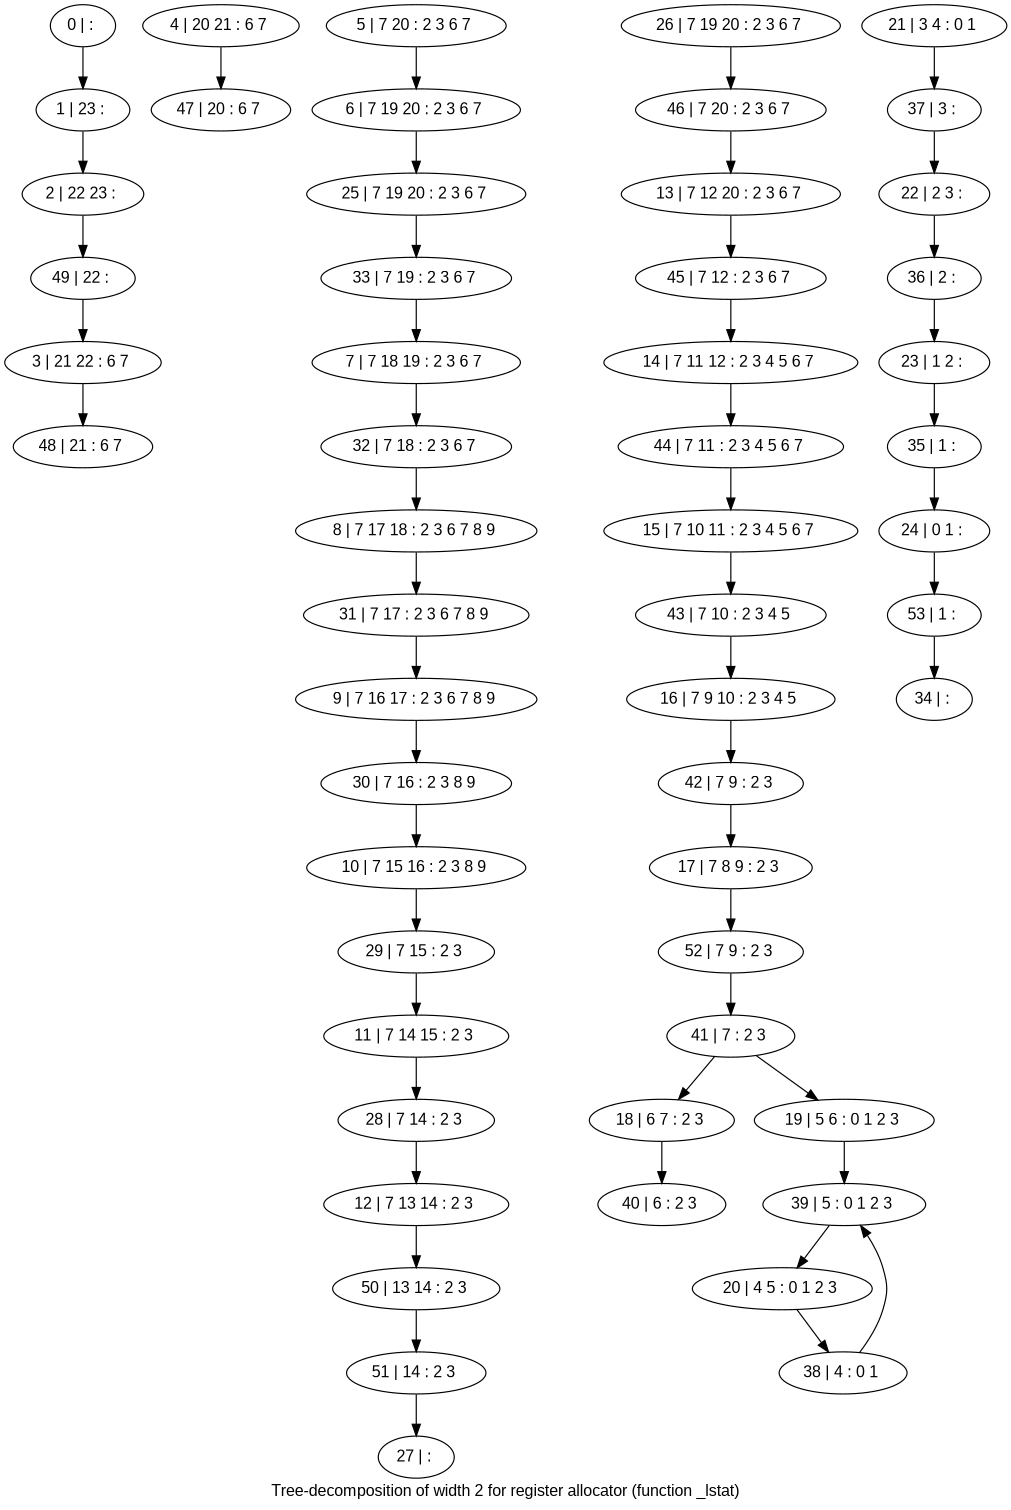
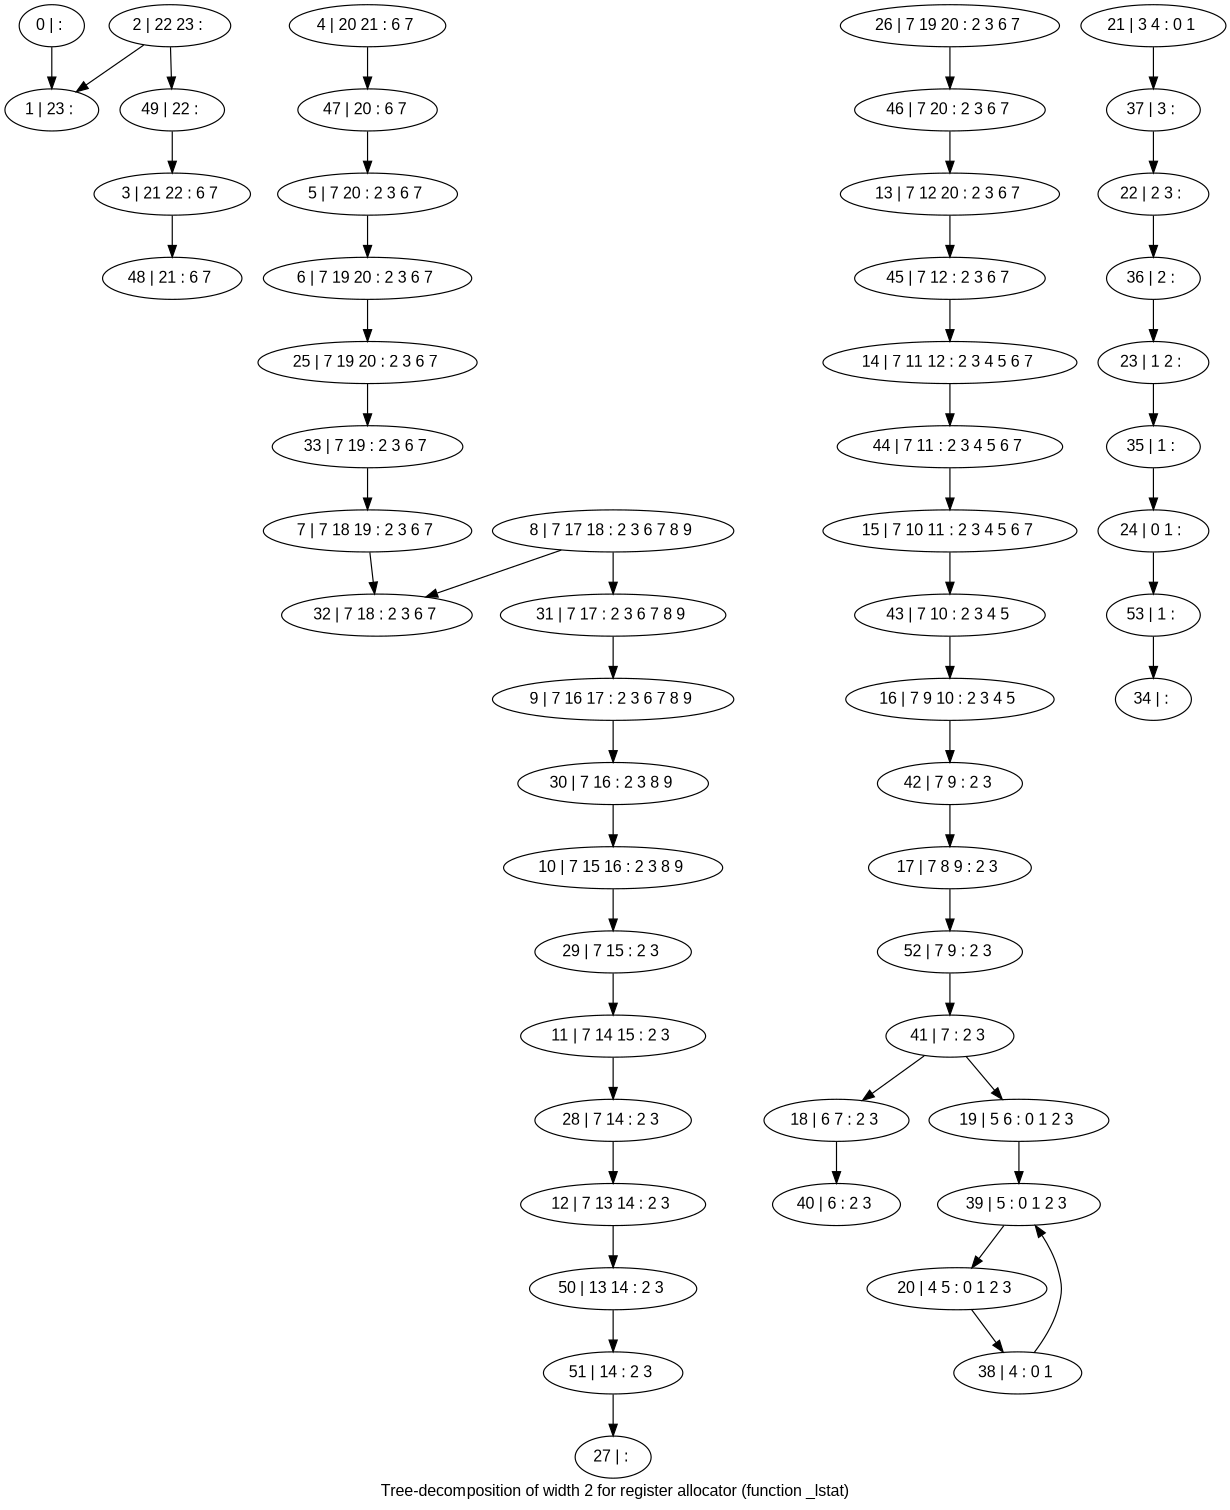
(83, 146) -> (115, 65)
none -> (368, 146)
(416, 483) -> (499, 572)
